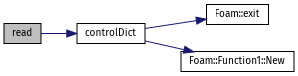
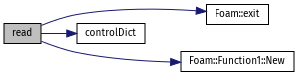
(171, 25) -> (118, 10)
(165, 45) -> (105, 57)
